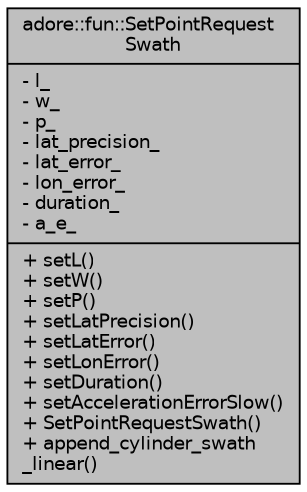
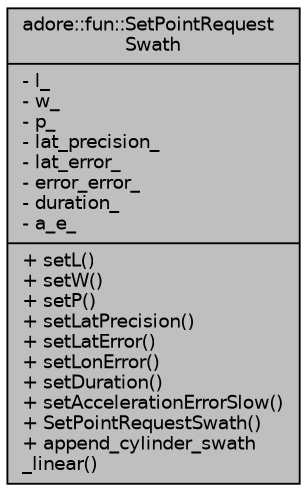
(74, 183) -> (81, 183)
